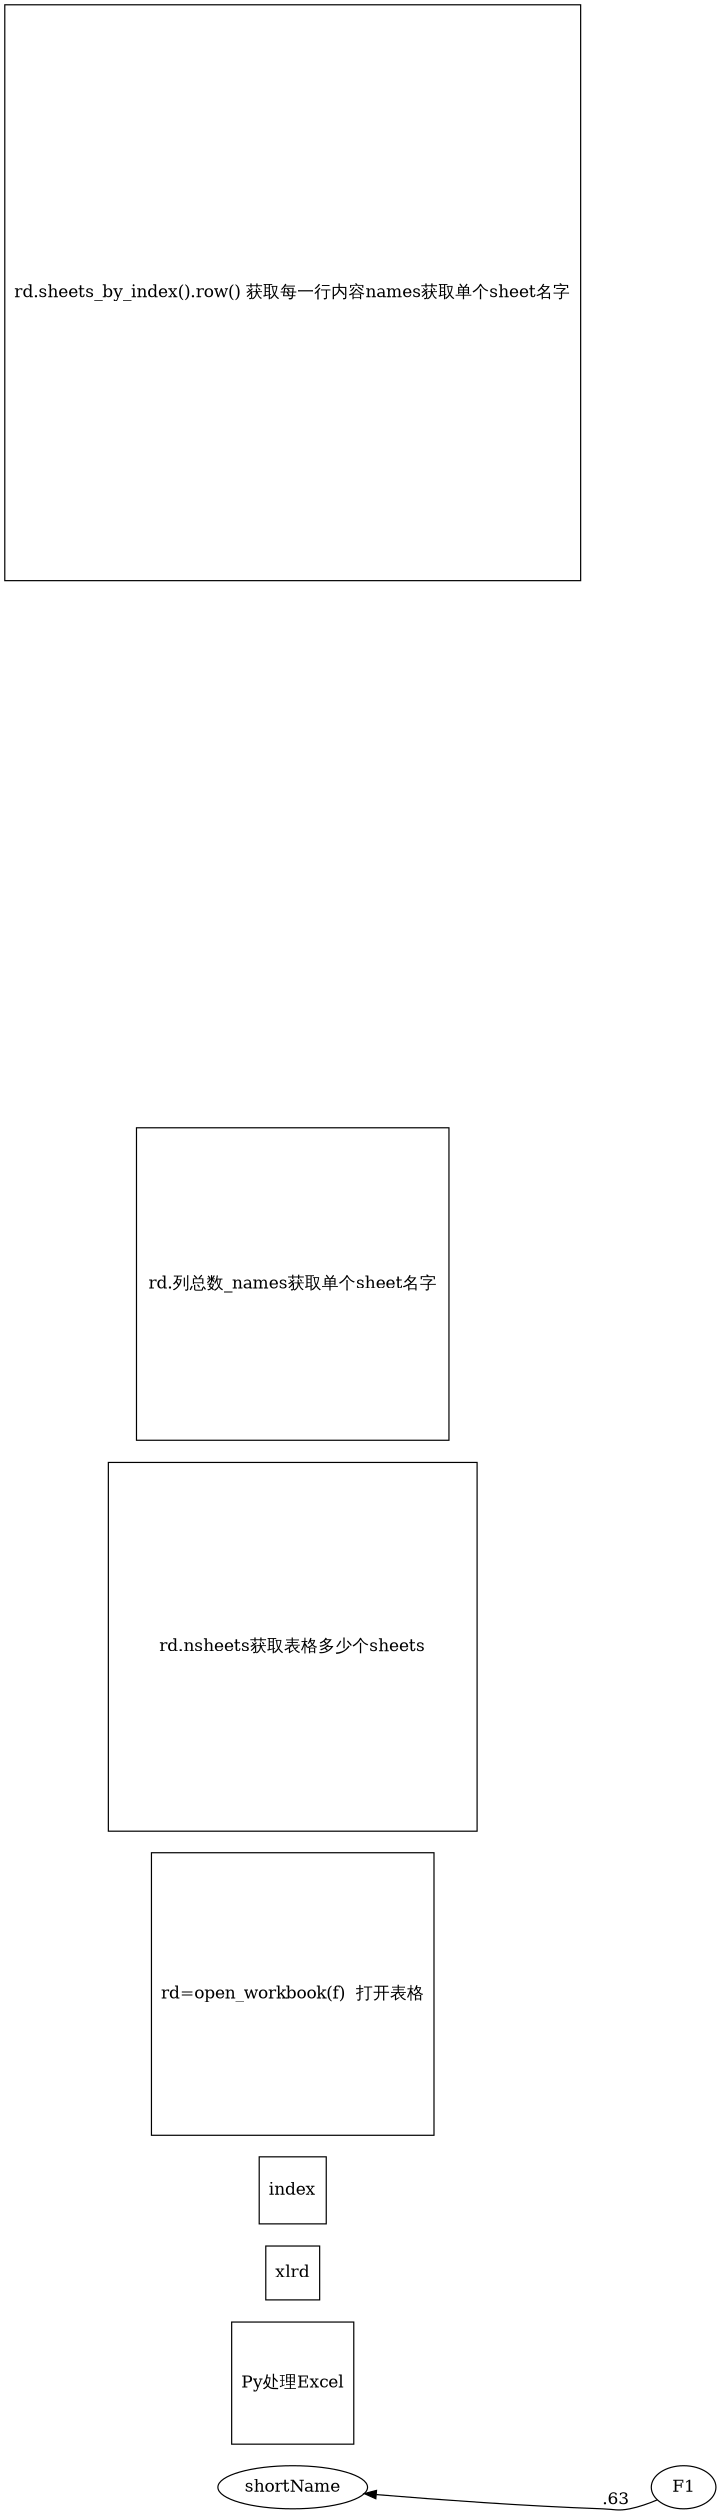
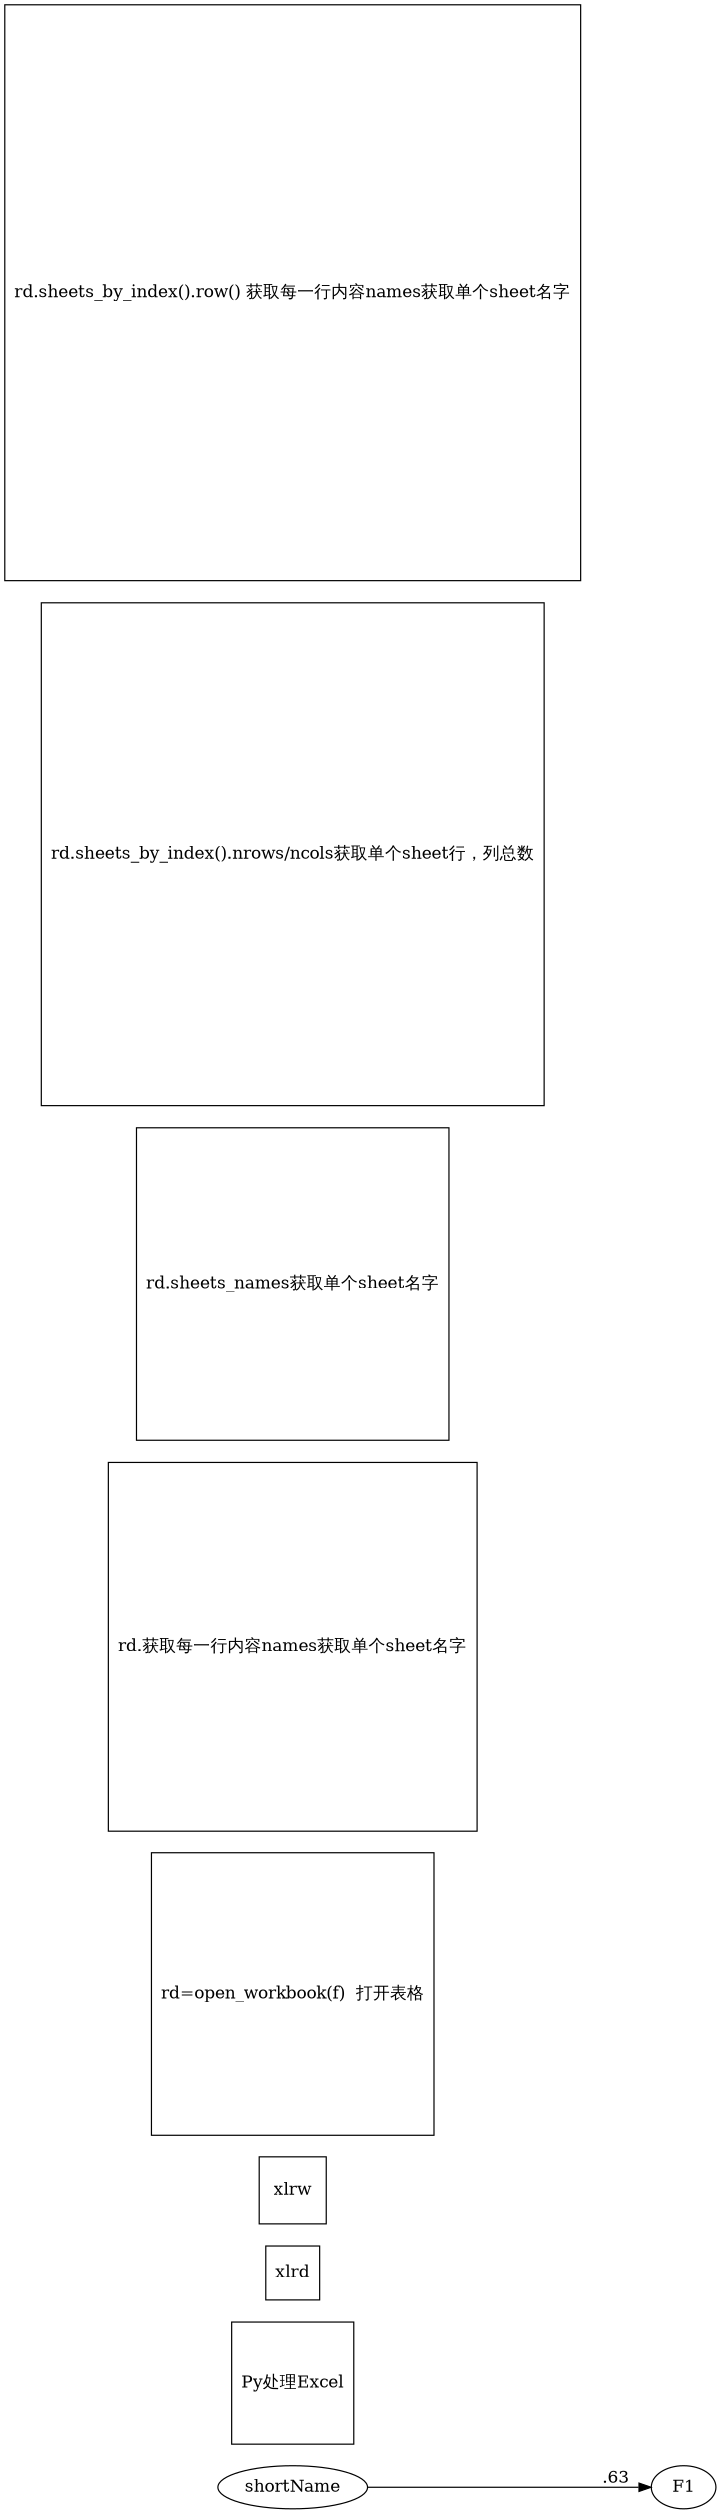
none -> (293, 854)
(293, 1284) -> (293, 1284)
(293, 1647) -> (293, 1647)
(293, 2190) -> (293, 2190)
(517, 2505) -> (503, 2487)
